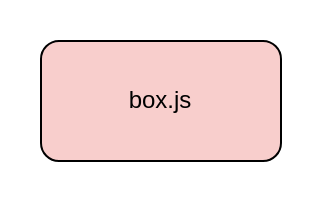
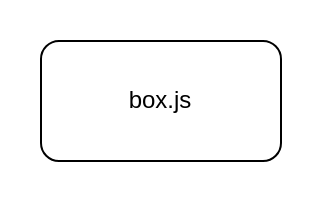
(161, 101) -> (161, 101)
